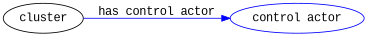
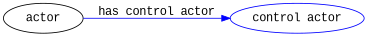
(43, 18) -> (43, 18)
